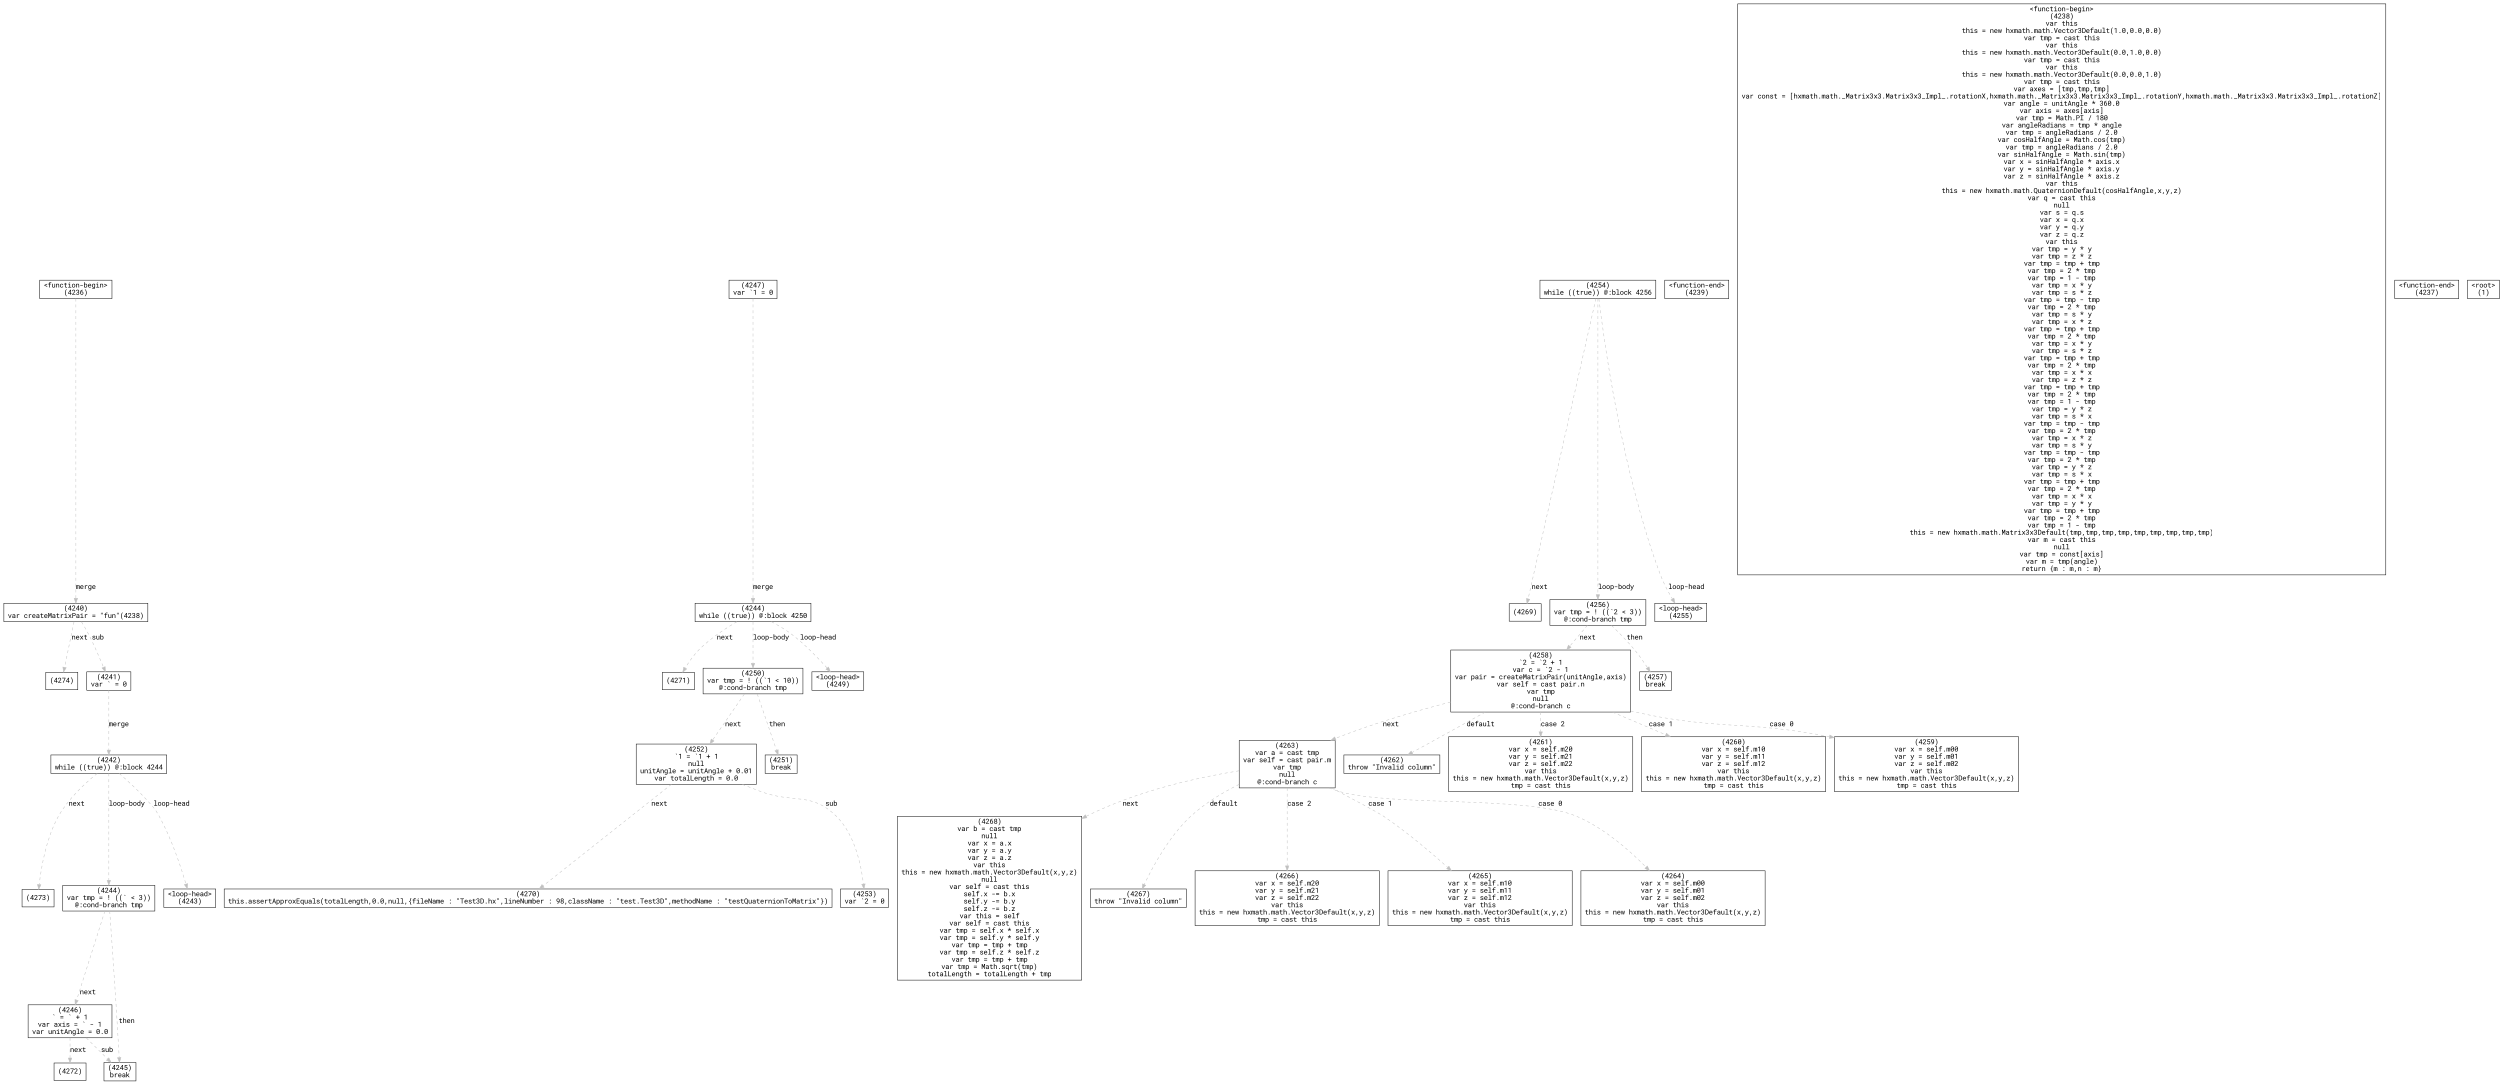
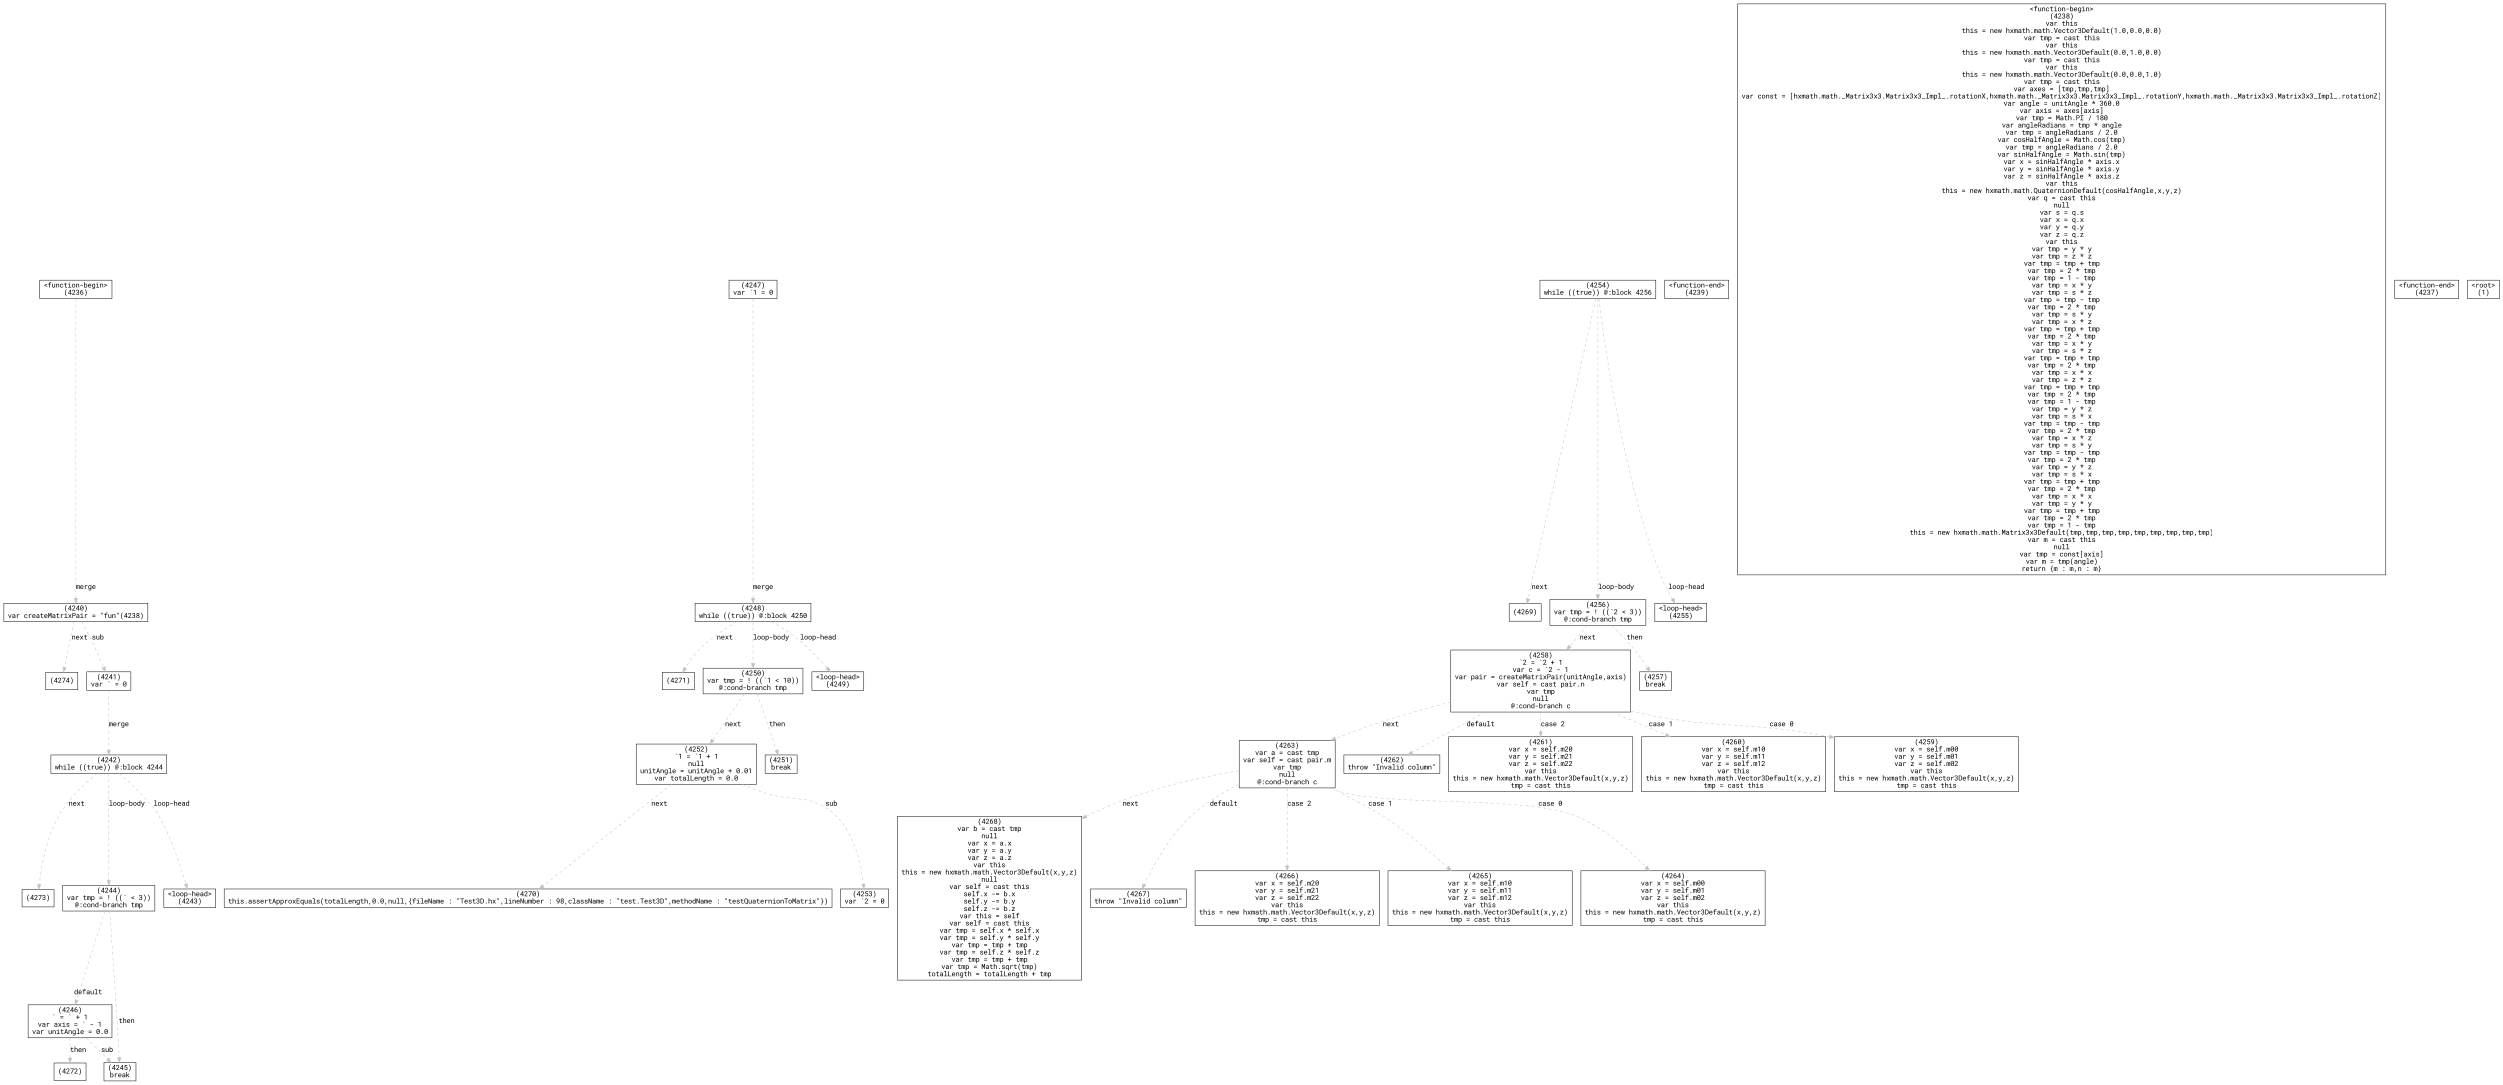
(753, 612) -> (753, 612)
(88, 992) -> (88, 992)
(78, 1050) -> (78, 1050)
